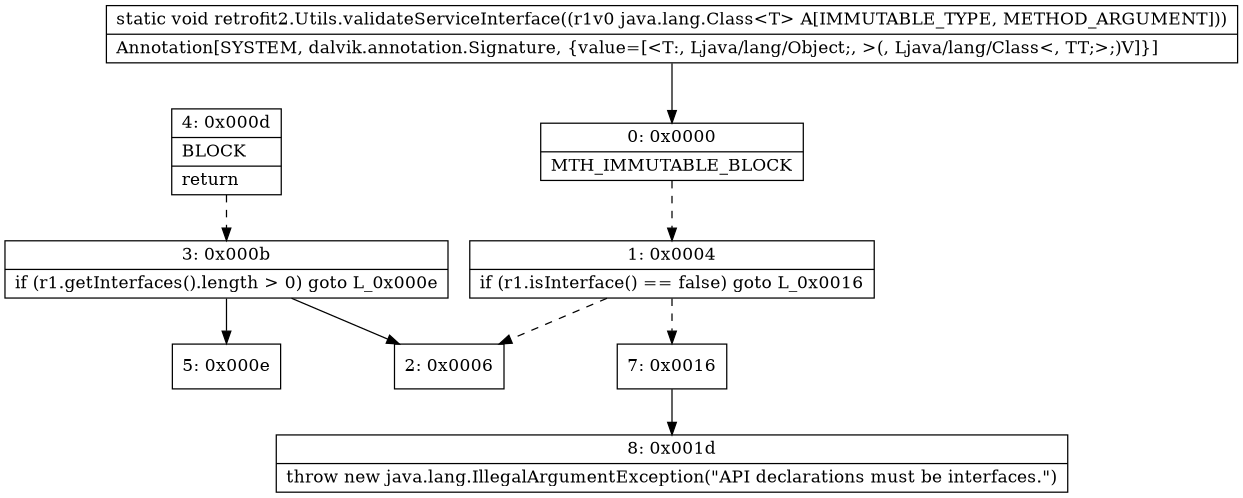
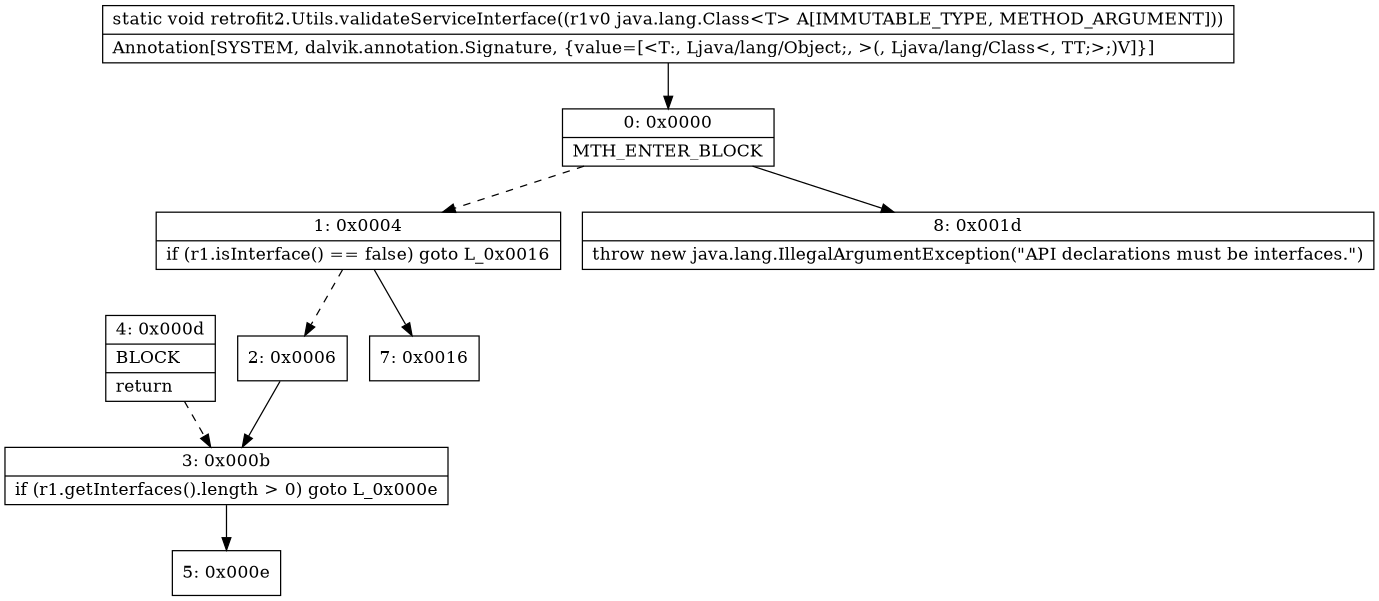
(672, 166) -> (668, 151)
(672, 315) -> (390, 297)
(340, 319) -> (264, 409)
(672, 406) -> (817, 187)
